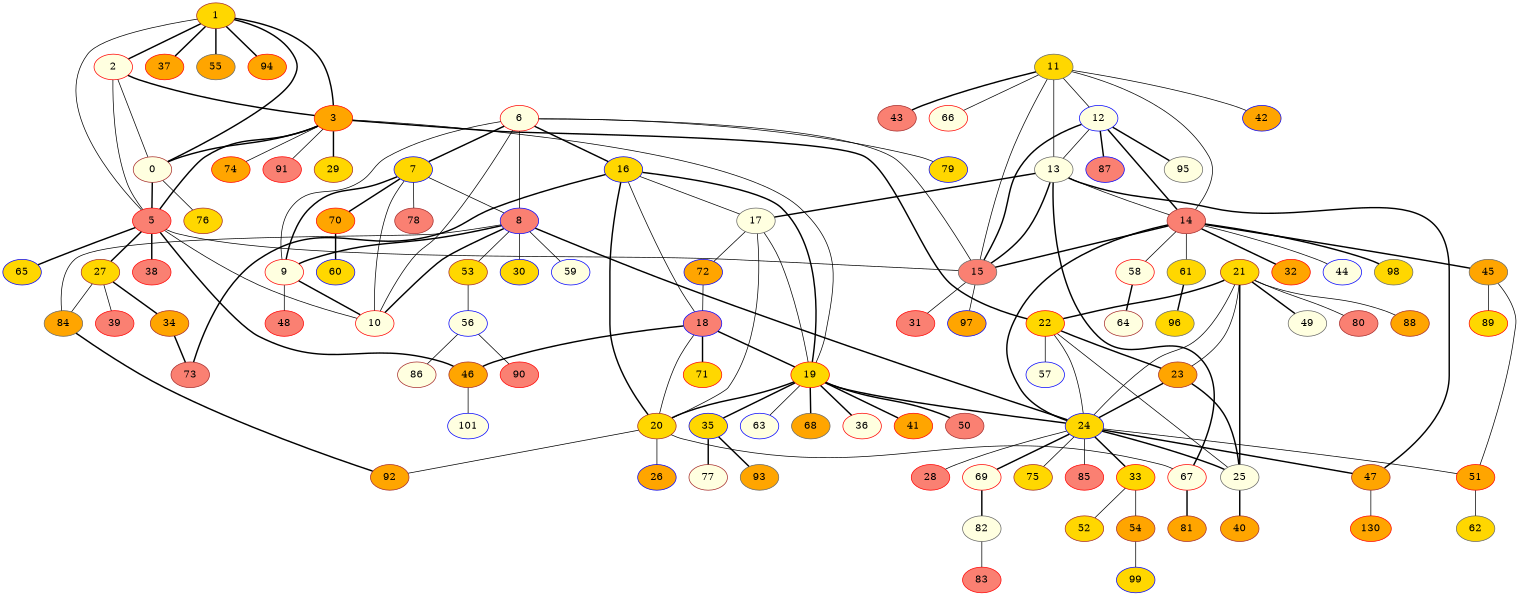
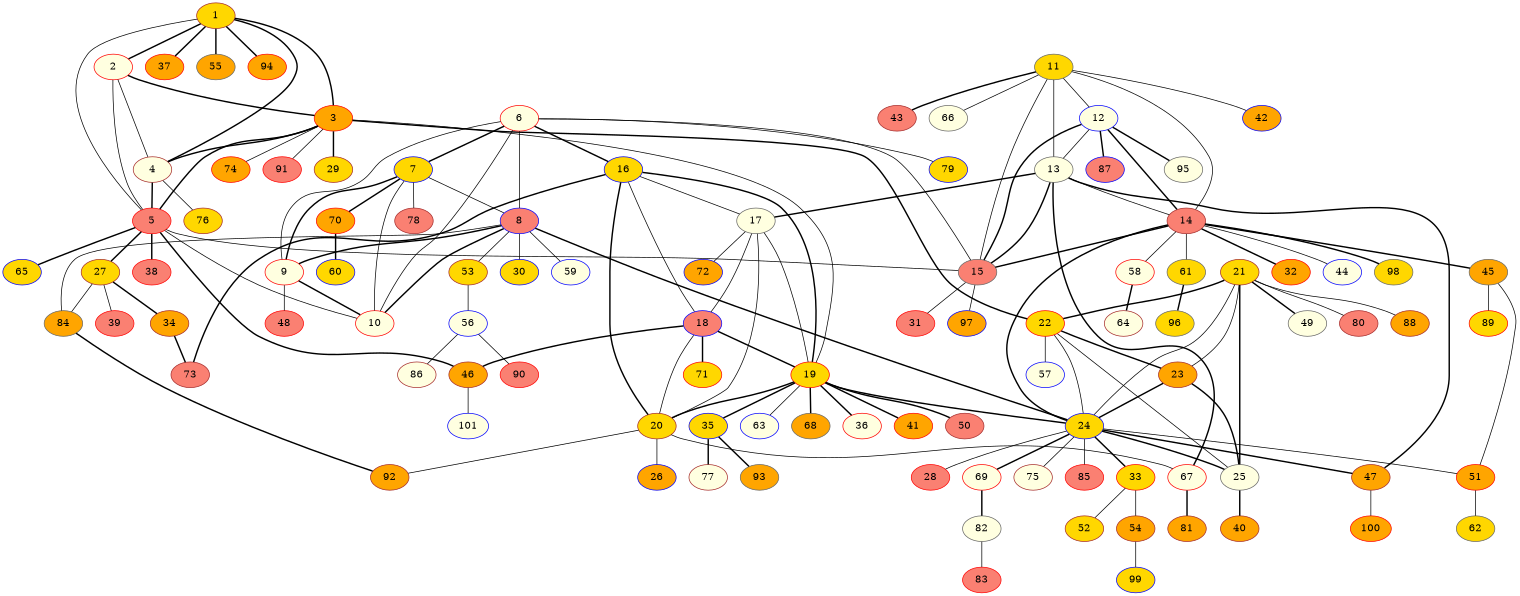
(948, 118) -> (948, 118)
(152, 170) -> (152, 170)
(703, 299) -> (734, 274)
(1033, 477) -> (1033, 477)
(1371, 529) -> (1371, 529)
